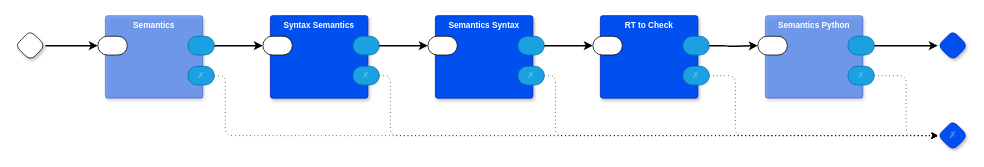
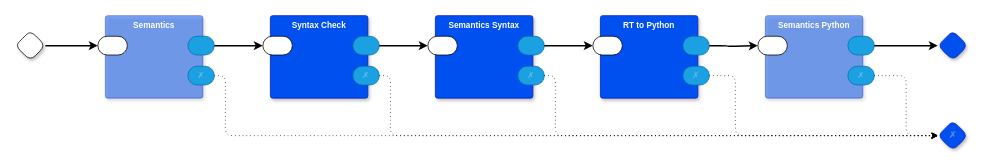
(319, 25) -> (319, 25)
(649, 25) -> (649, 25)
